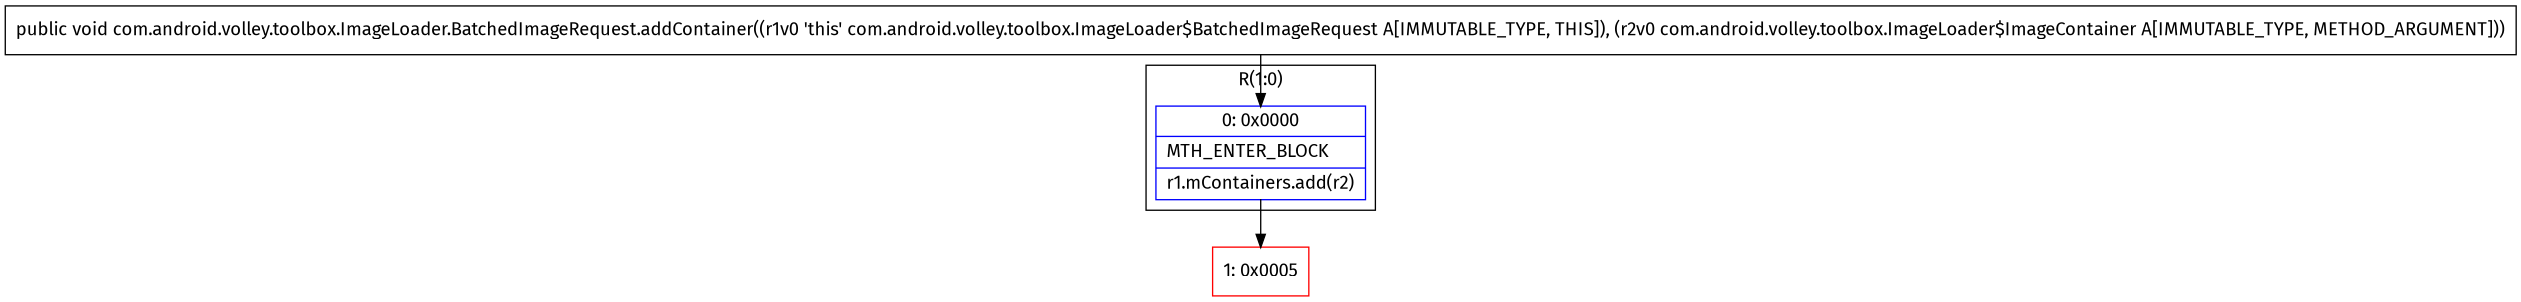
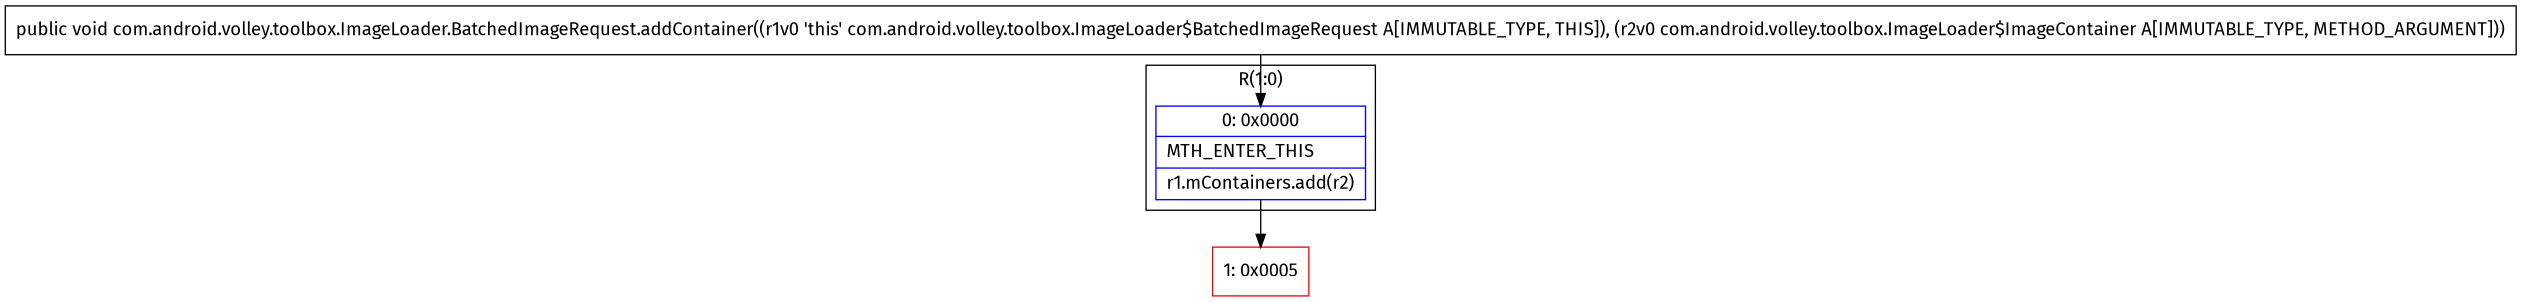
(1248, 152) -> (1240, 152)
